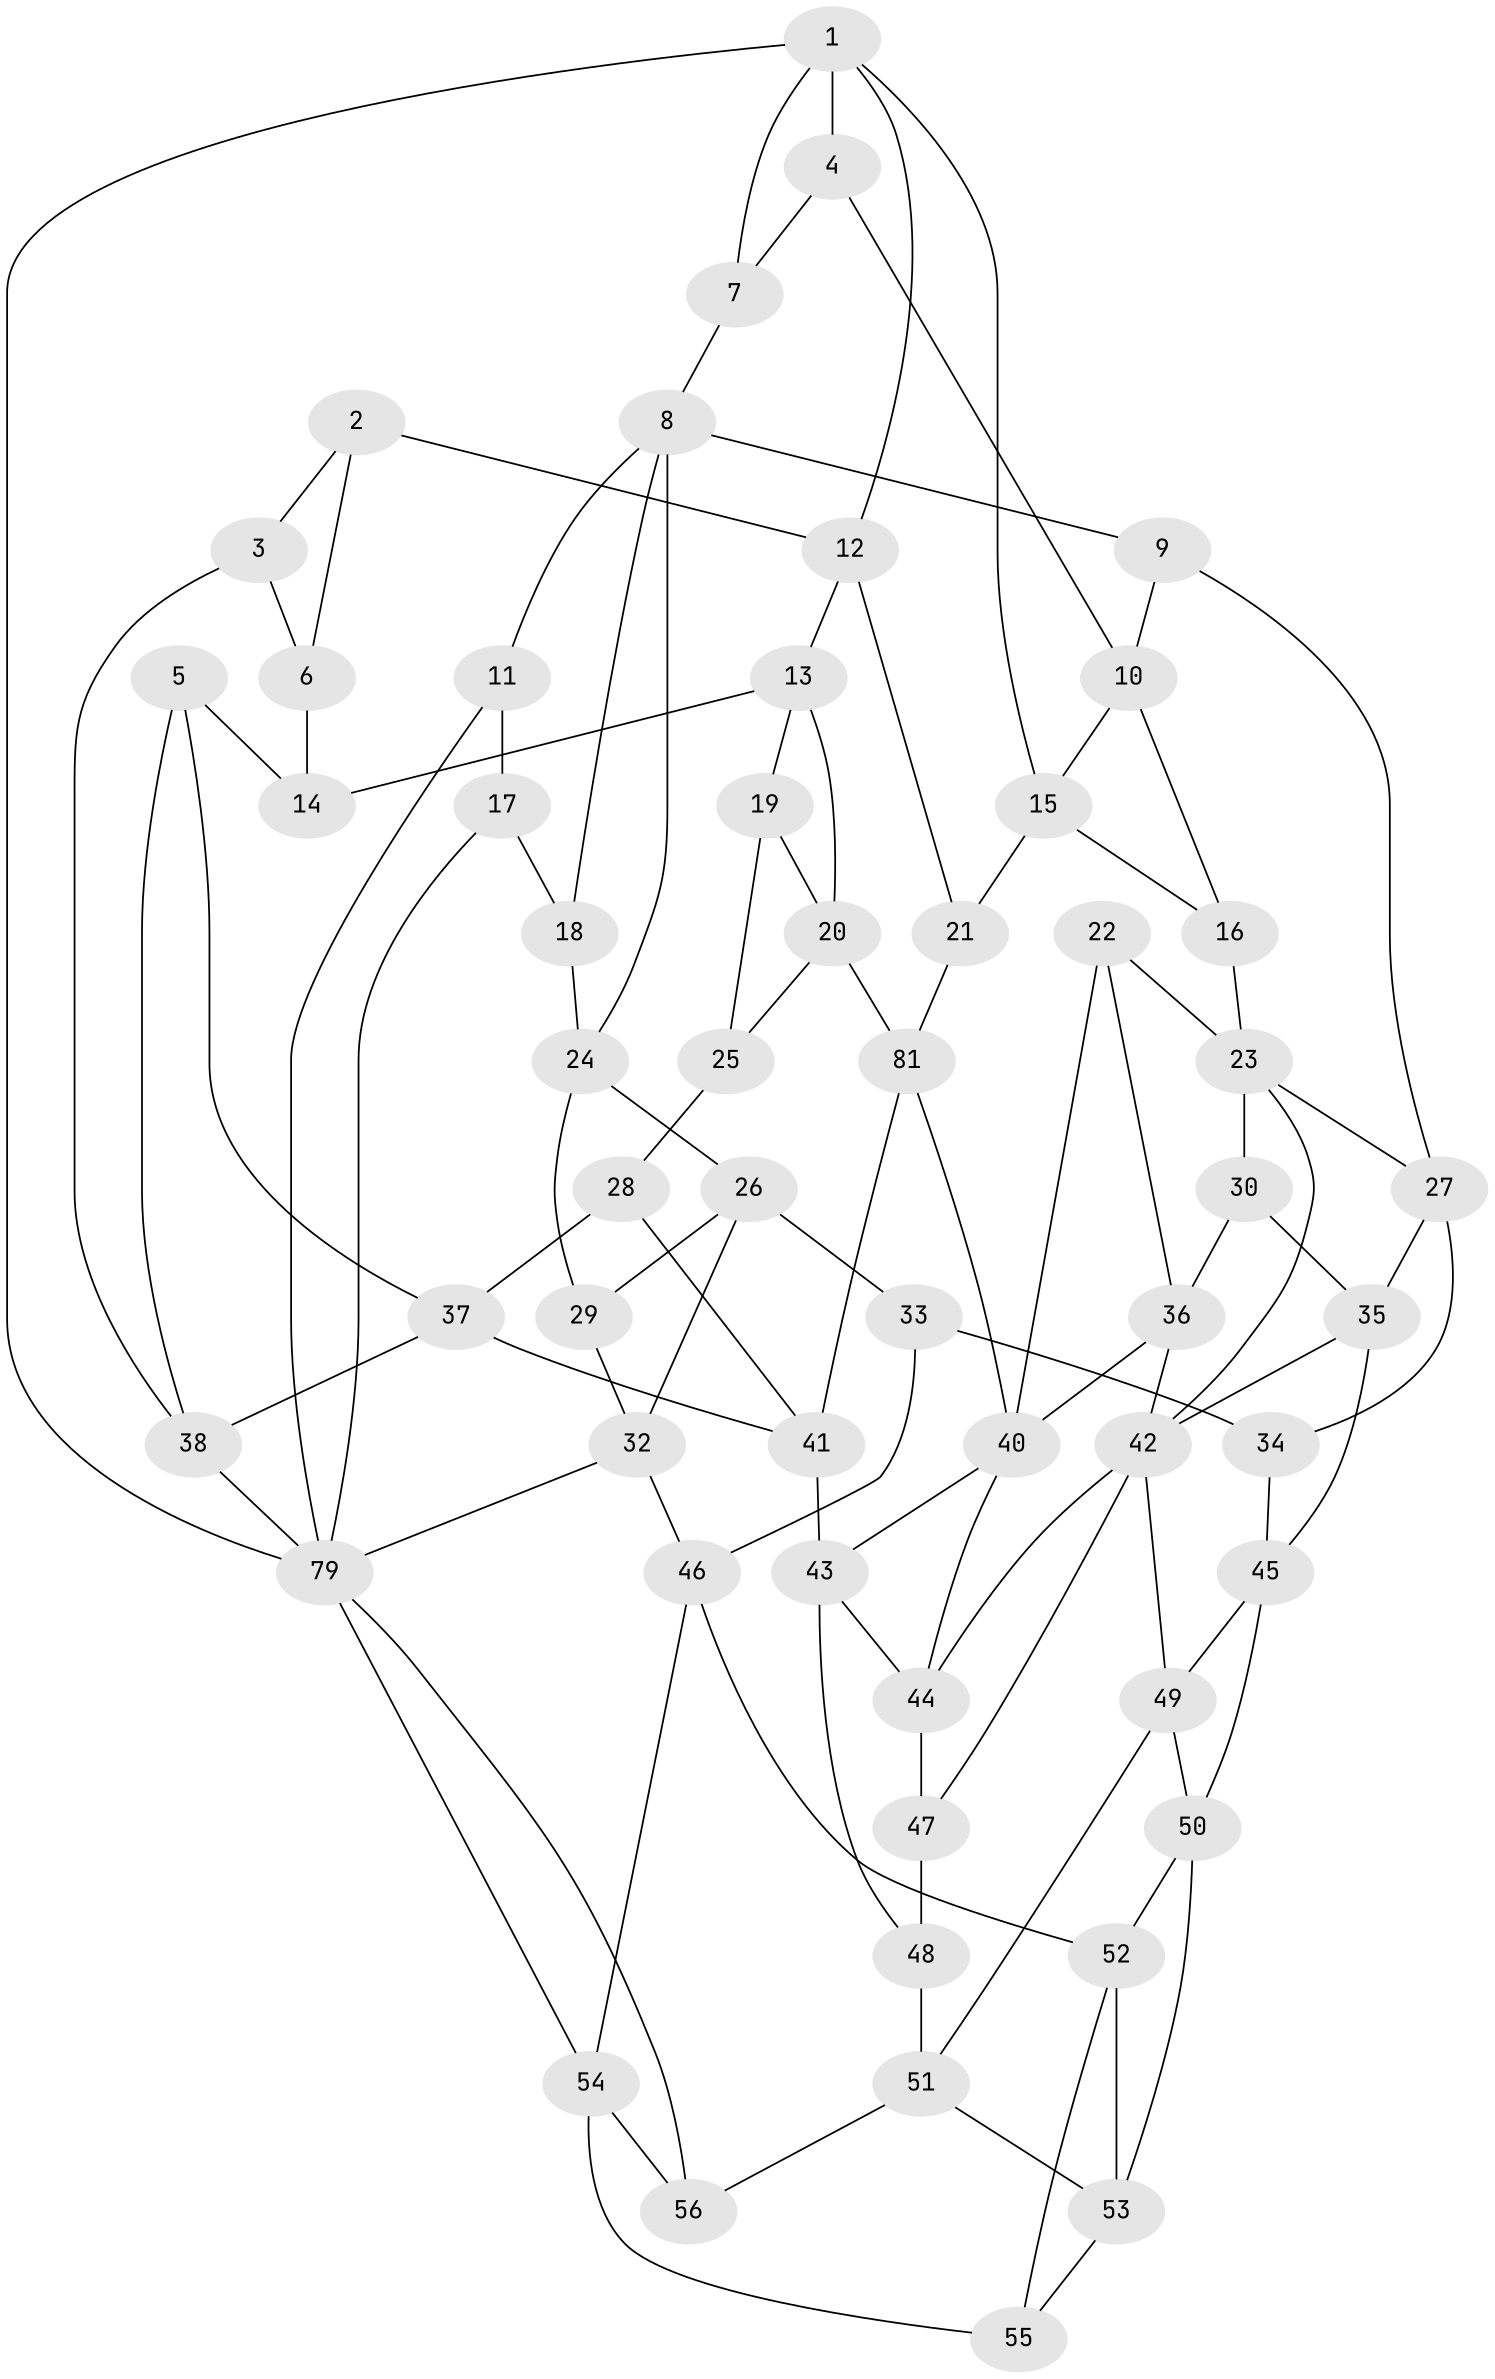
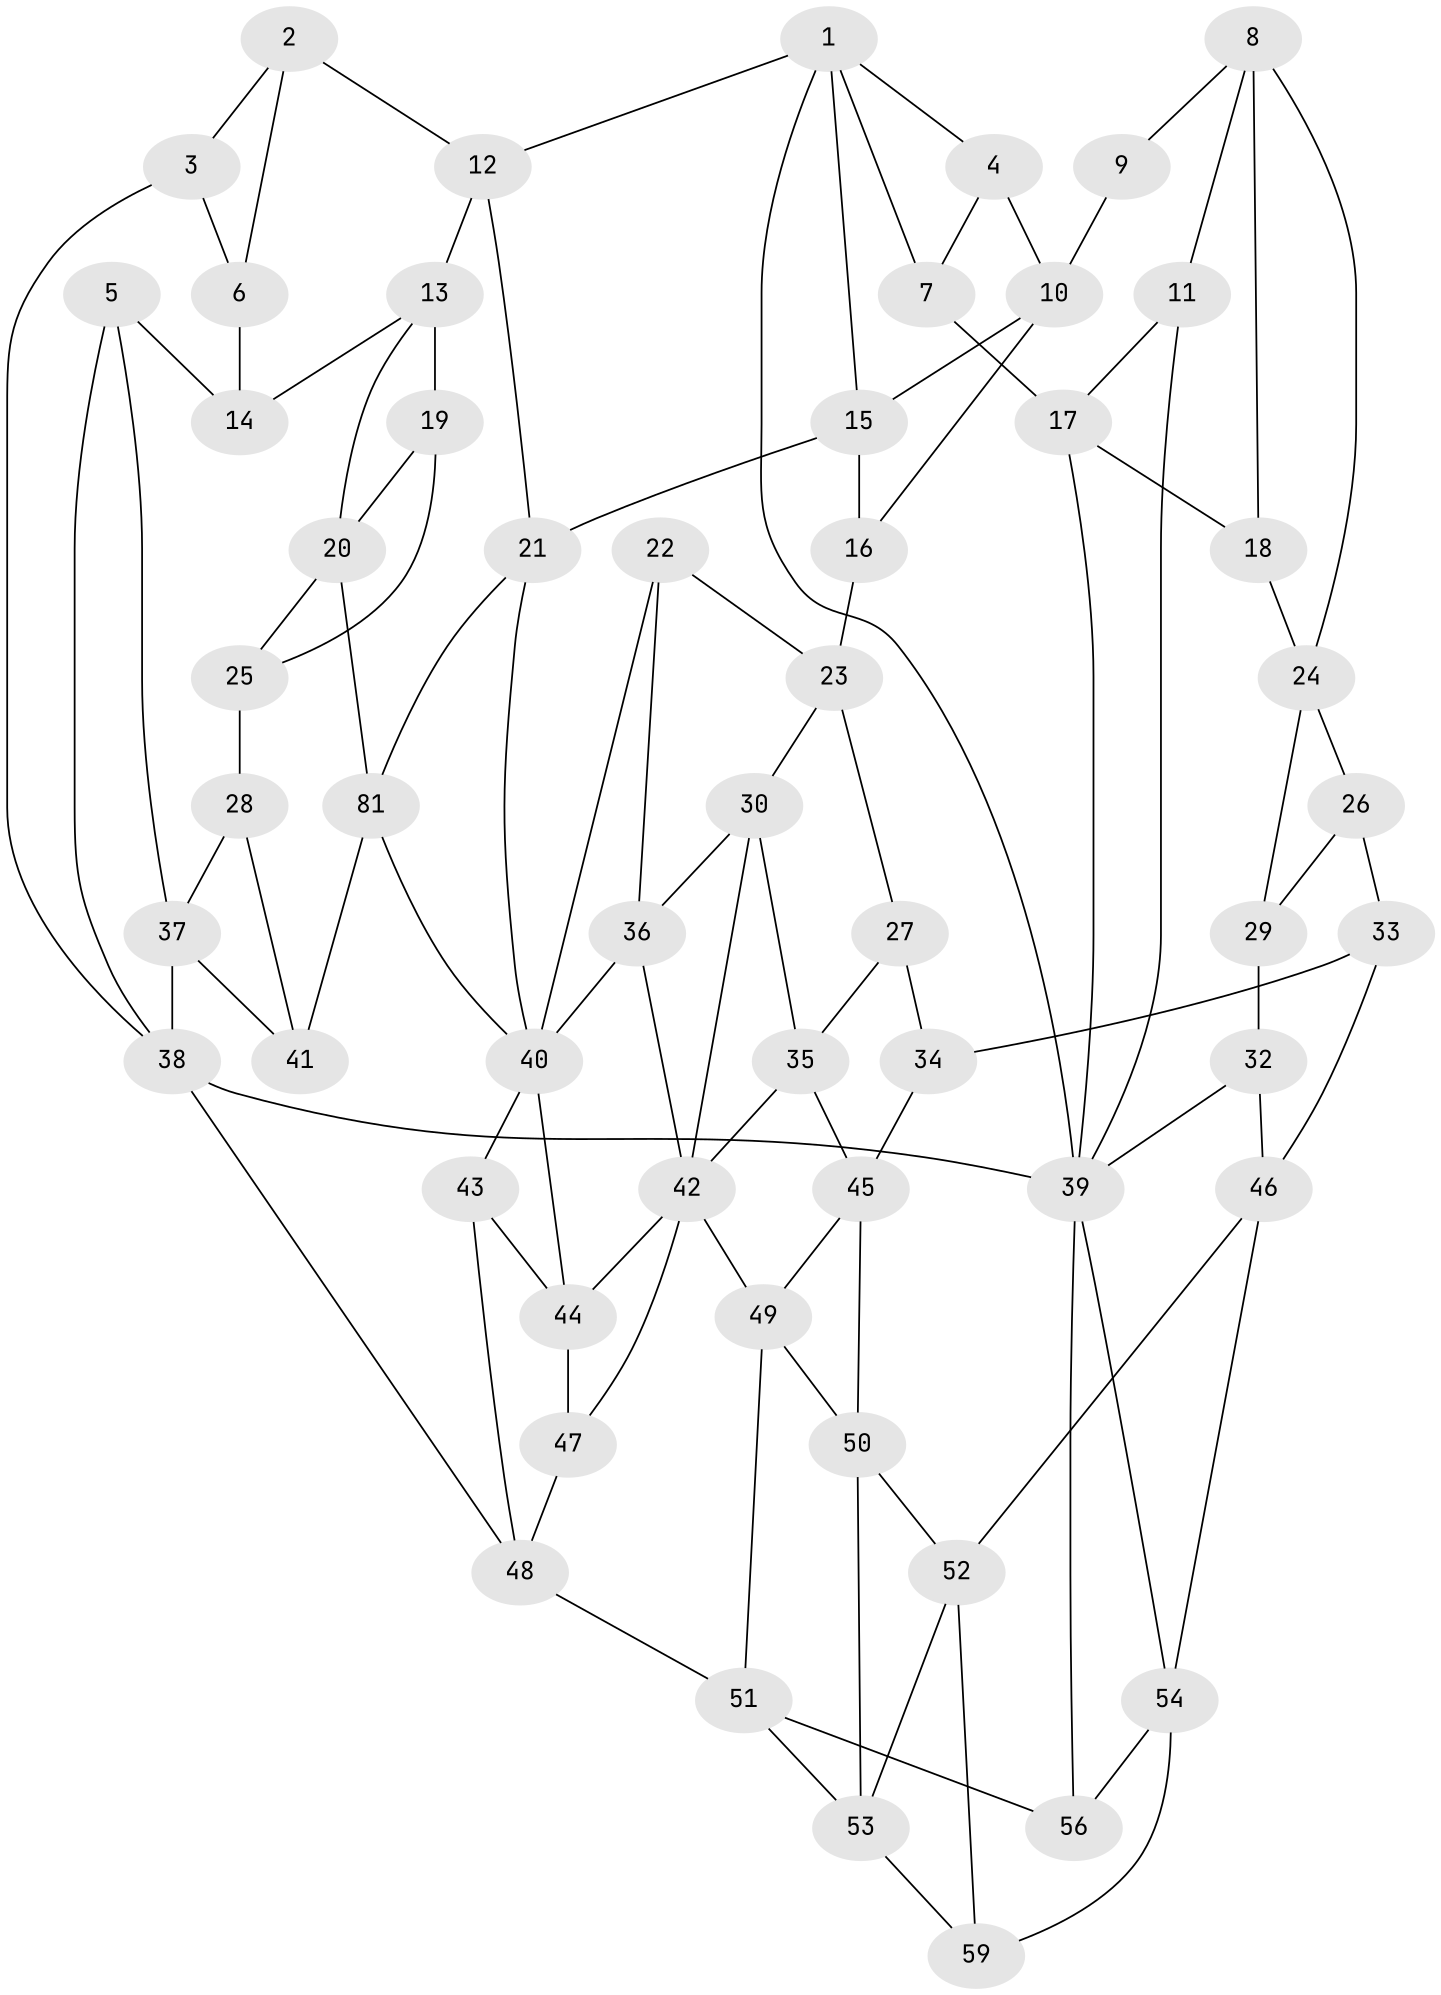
(701, 359) -> (993, 357)
none -> (504, 806)
(1390, 826) -> none
(1293, 1269) -> (721, 998)
none -> (346, 1317)
(693, 1317) -> none
(818, 1498) -> none
(325, 1573) -> (1076, 1189)
(1019, 2339) -> (976, 1956)
